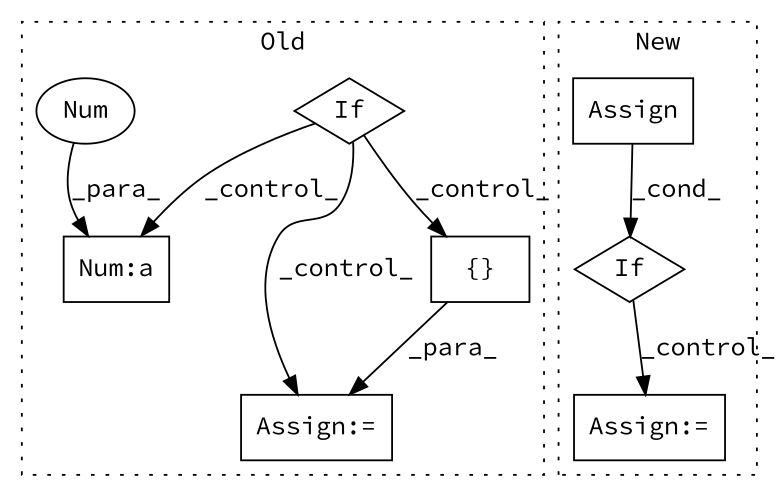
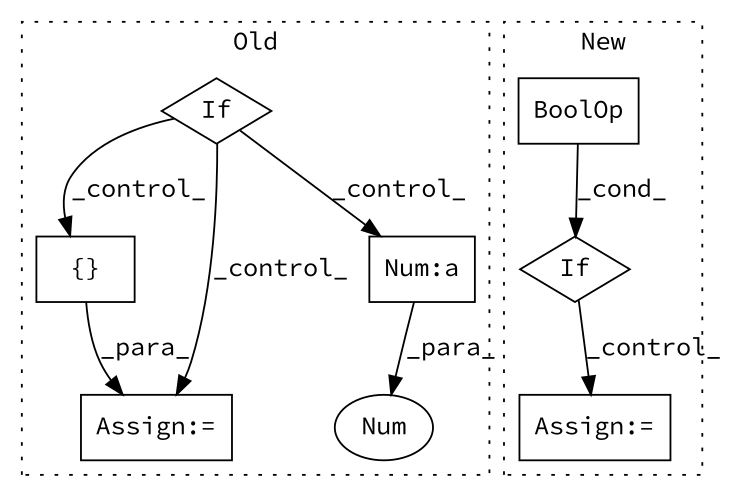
(633, 111) -> (579, 111)
(68, 182) -> (405, 339)
